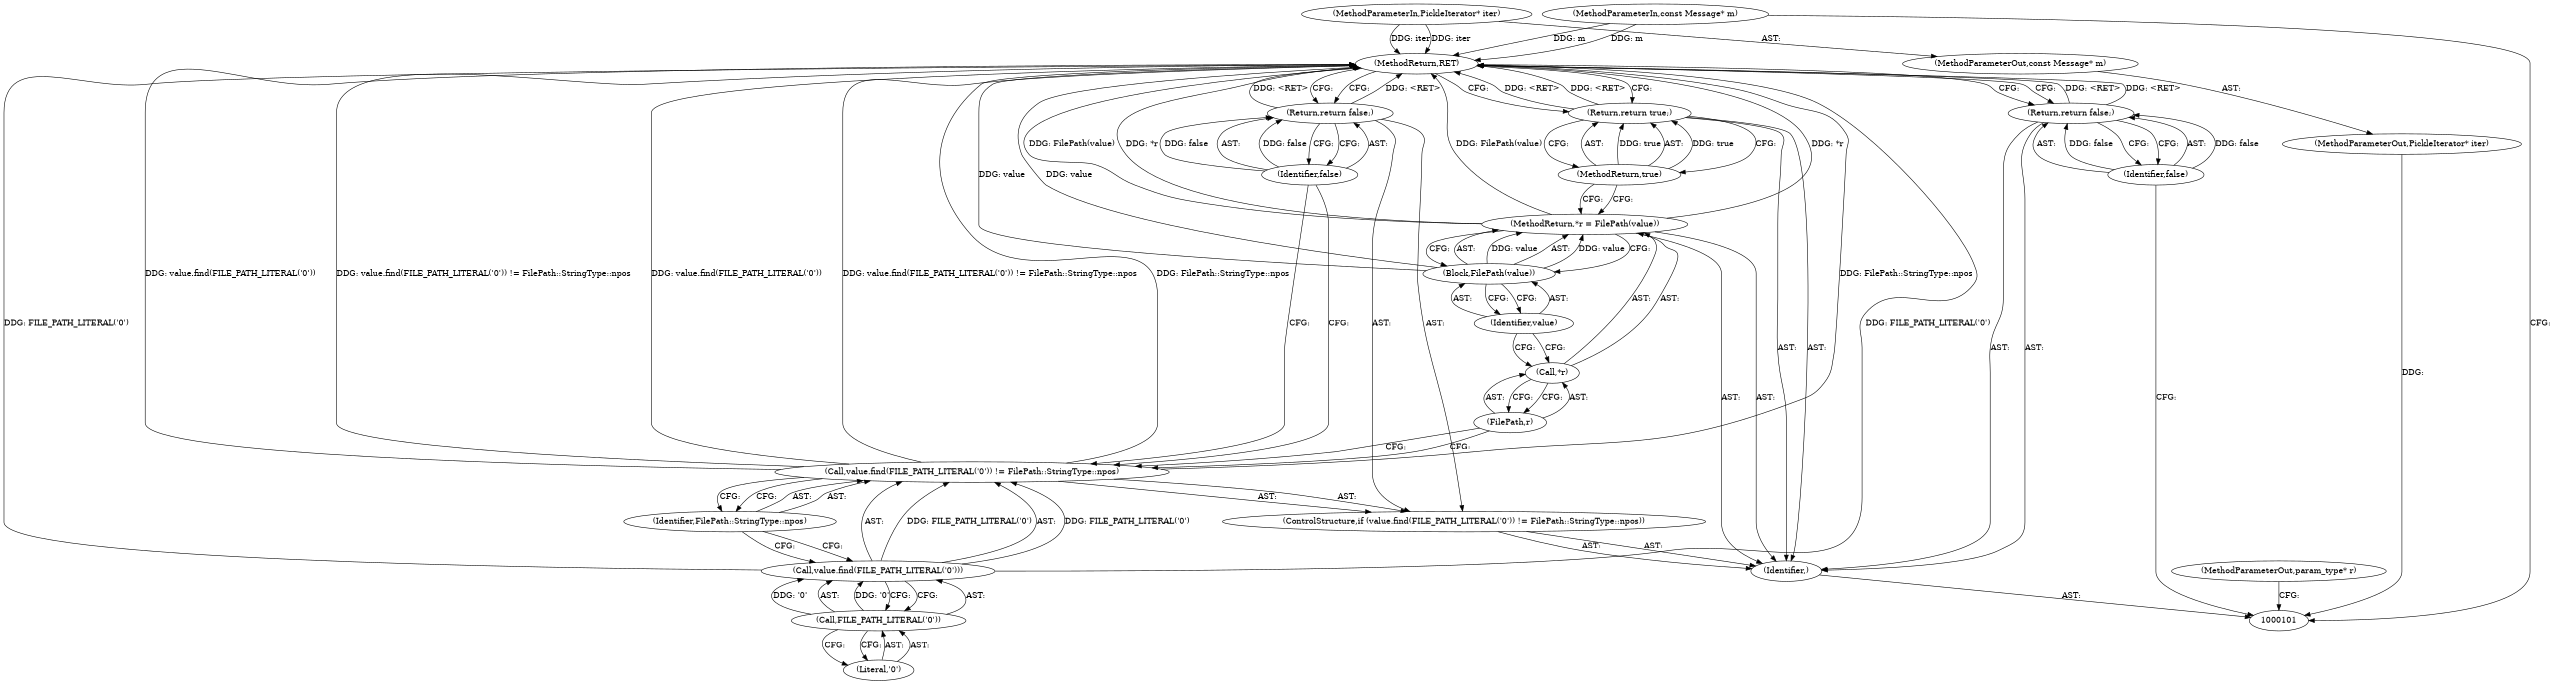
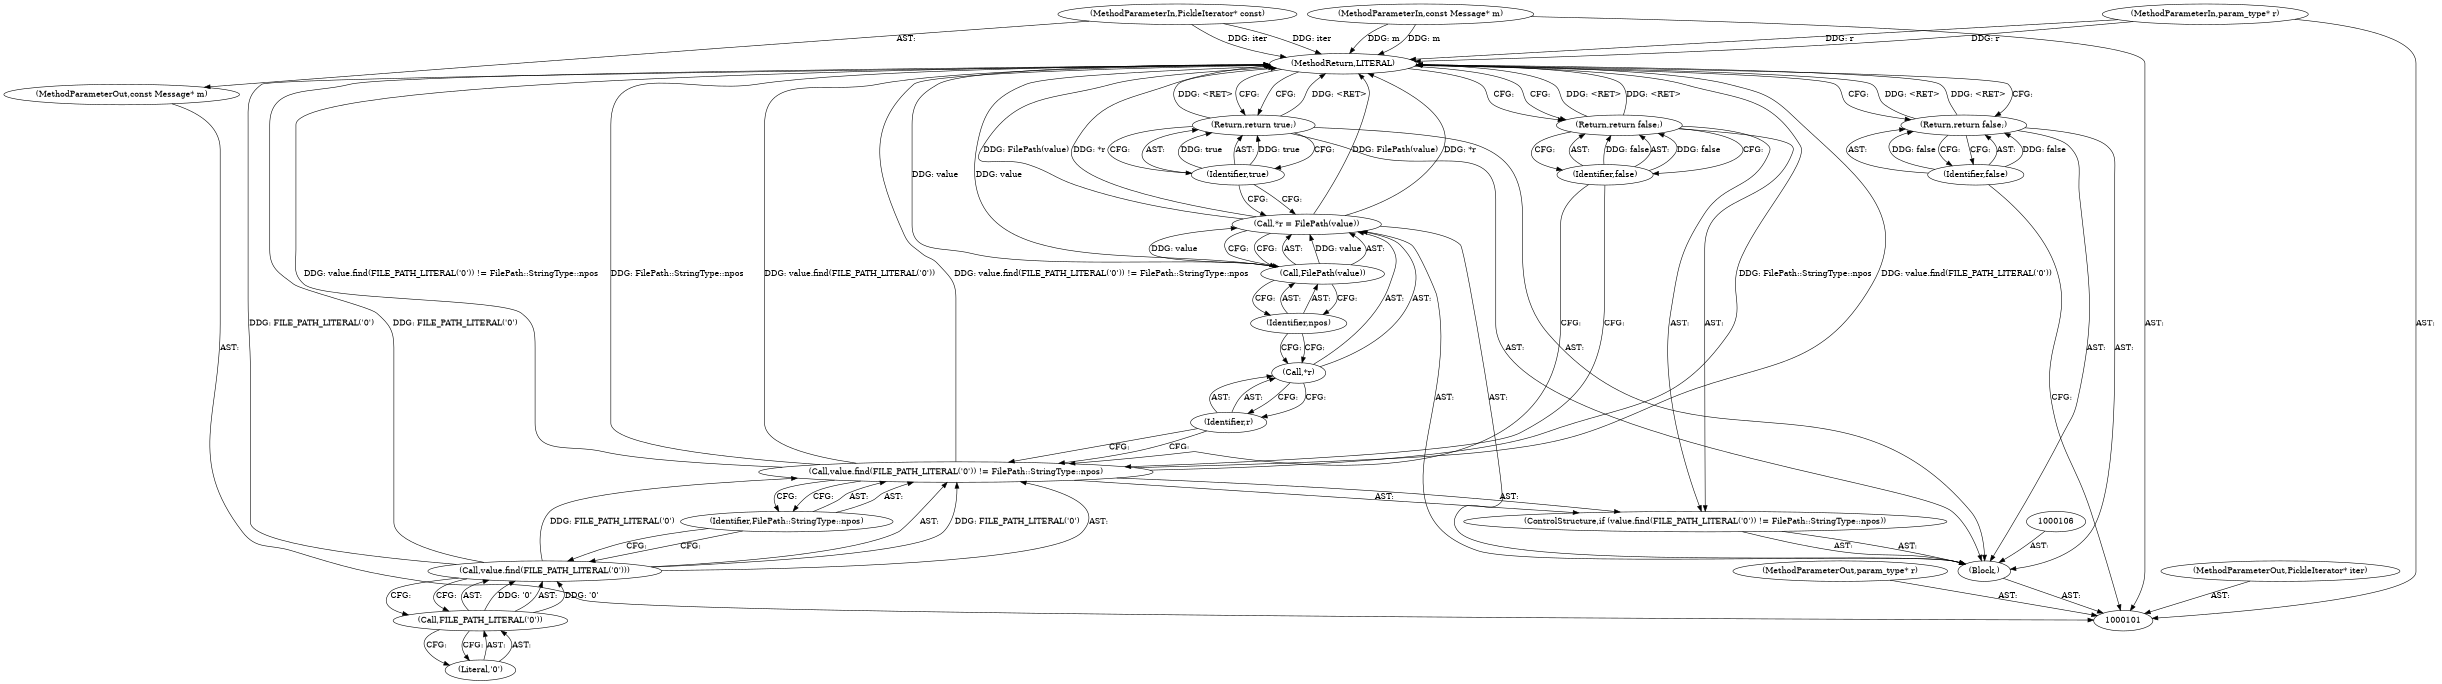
(1417, 14) -> (1177, 14)
none -> (2205, 14)
(1417, 64) -> (1343, 64)
(2234, 95) -> (928, 612)
(1620, 175) -> (1238, 175)
(1585, 224) -> (1307, 224)
(1489, 274) -> (1323, 274)
(1524, 323) -> (1299, 323)
(2542, 323) -> (2156, 323)
(2414, 373) -> (2222, 596)
(1510, 423) -> (1229, 423)
none -> (2056, 522)
(1786, 571) -> (1984, 571)
(2291, 596) -> (2009, 596)
